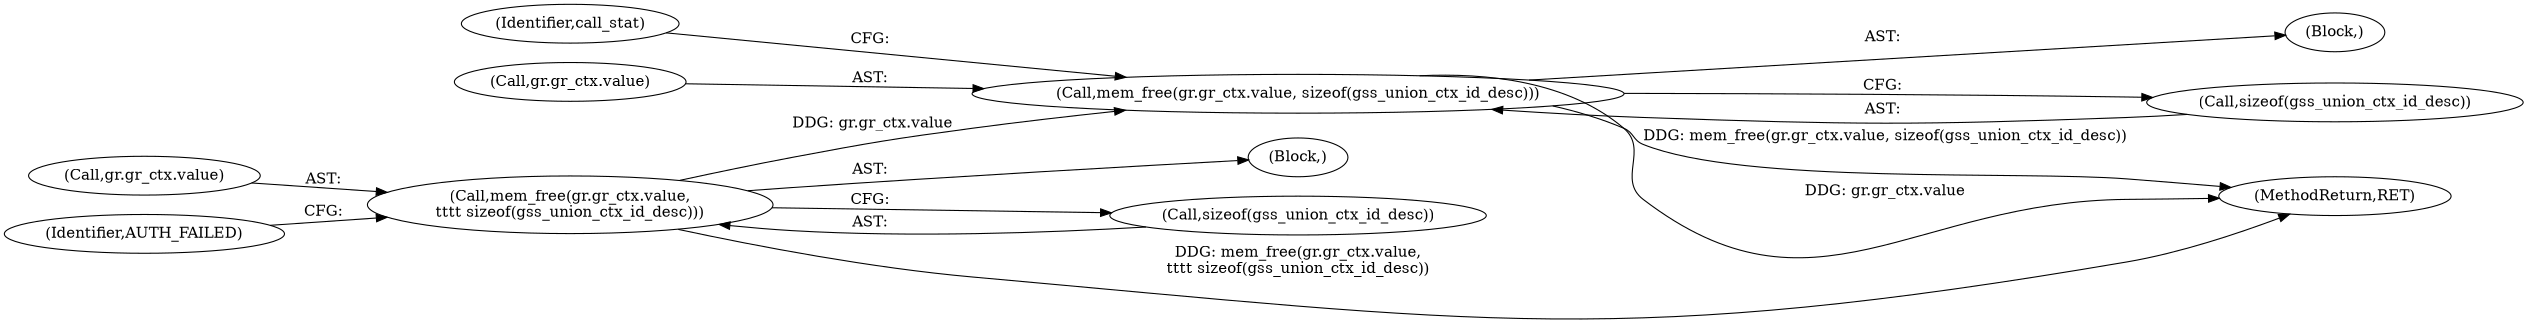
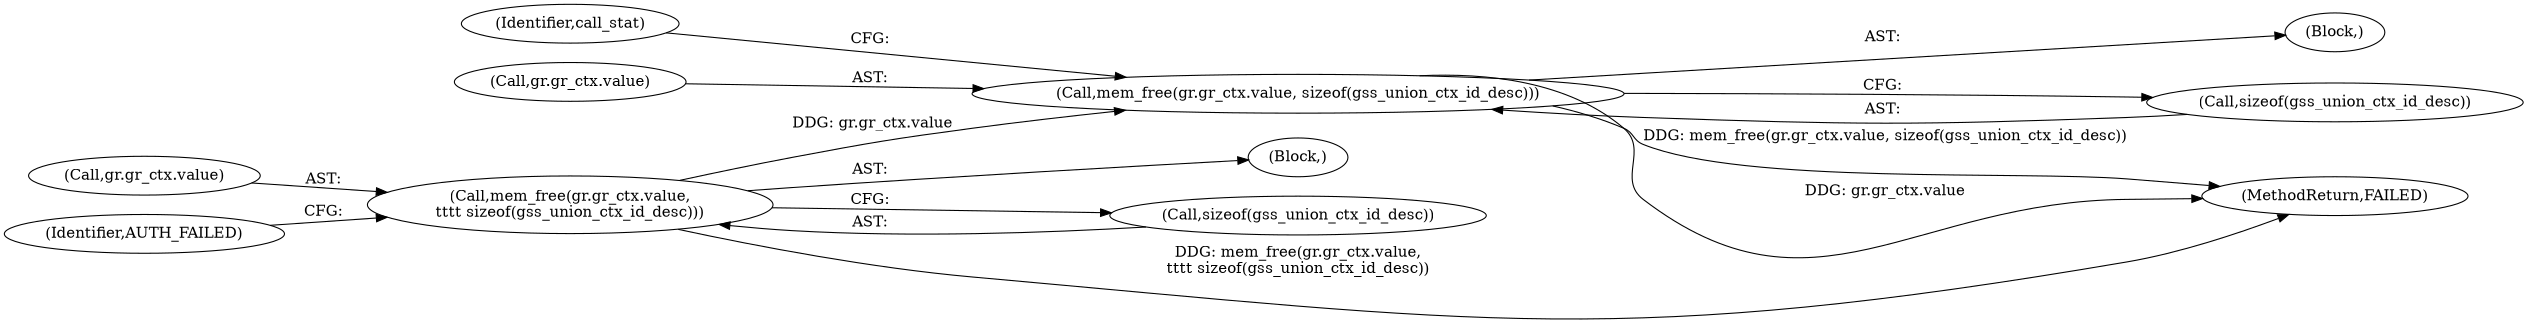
(2335, 196) -> (2335, 196)
